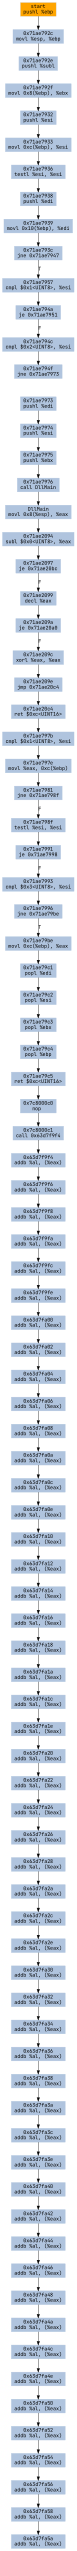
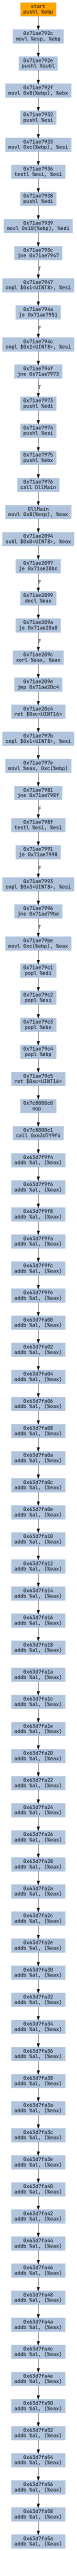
(38, 285) -> (38, 285)
none -> (38, 386)
(38, 1659) -> none
